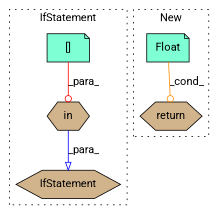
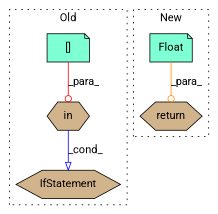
(68, 18) -> (68, 18)
(187, 82) -> (187, 82)
(84, 150) -> (86, 150)
